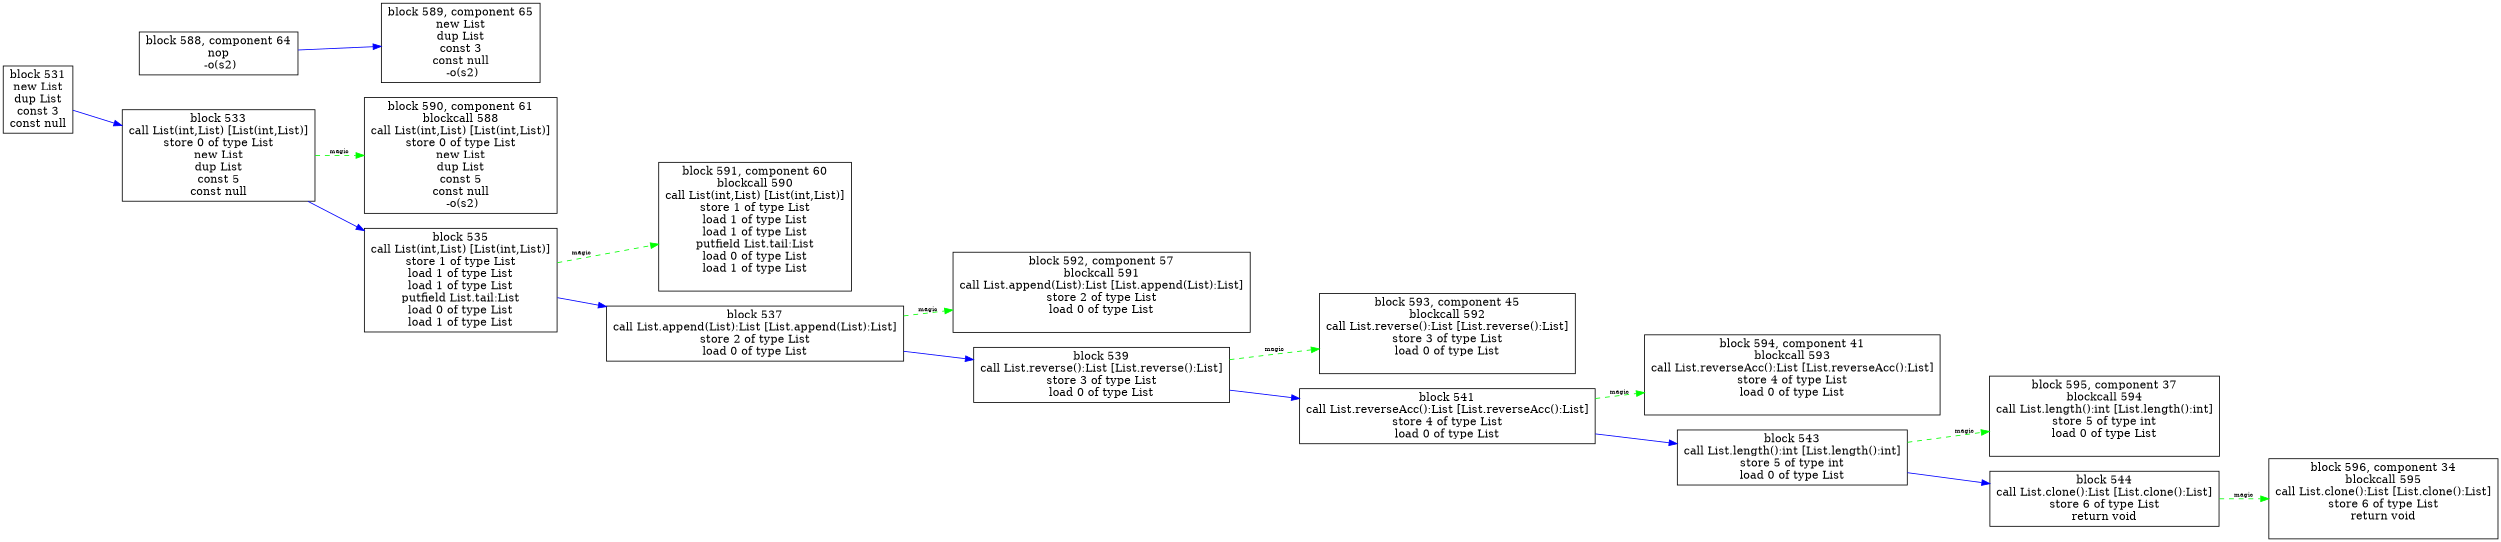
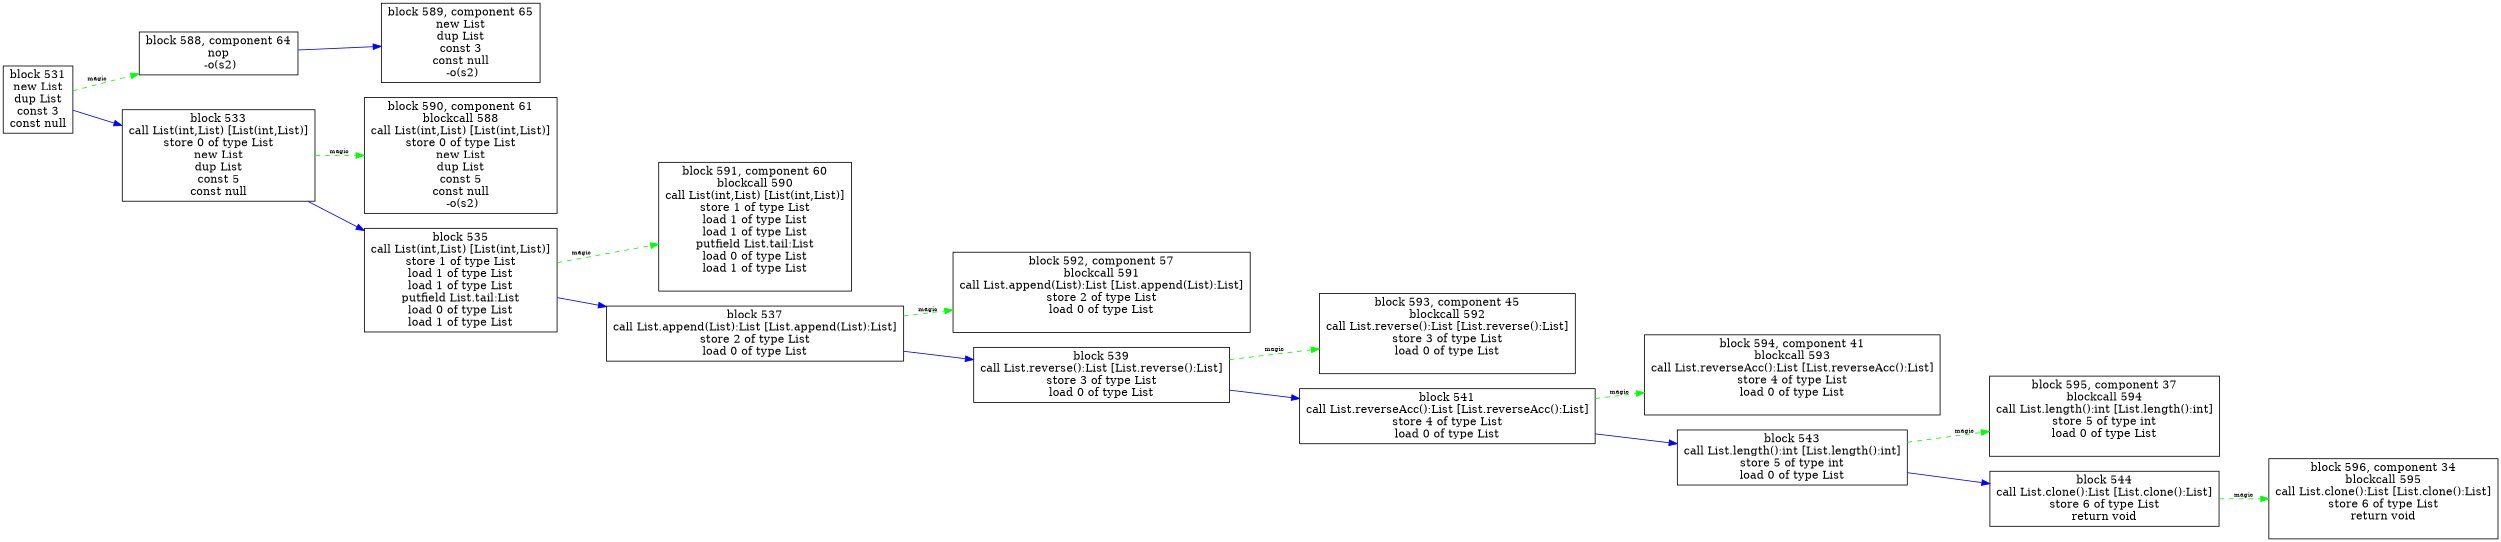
none -> (102, 83)
